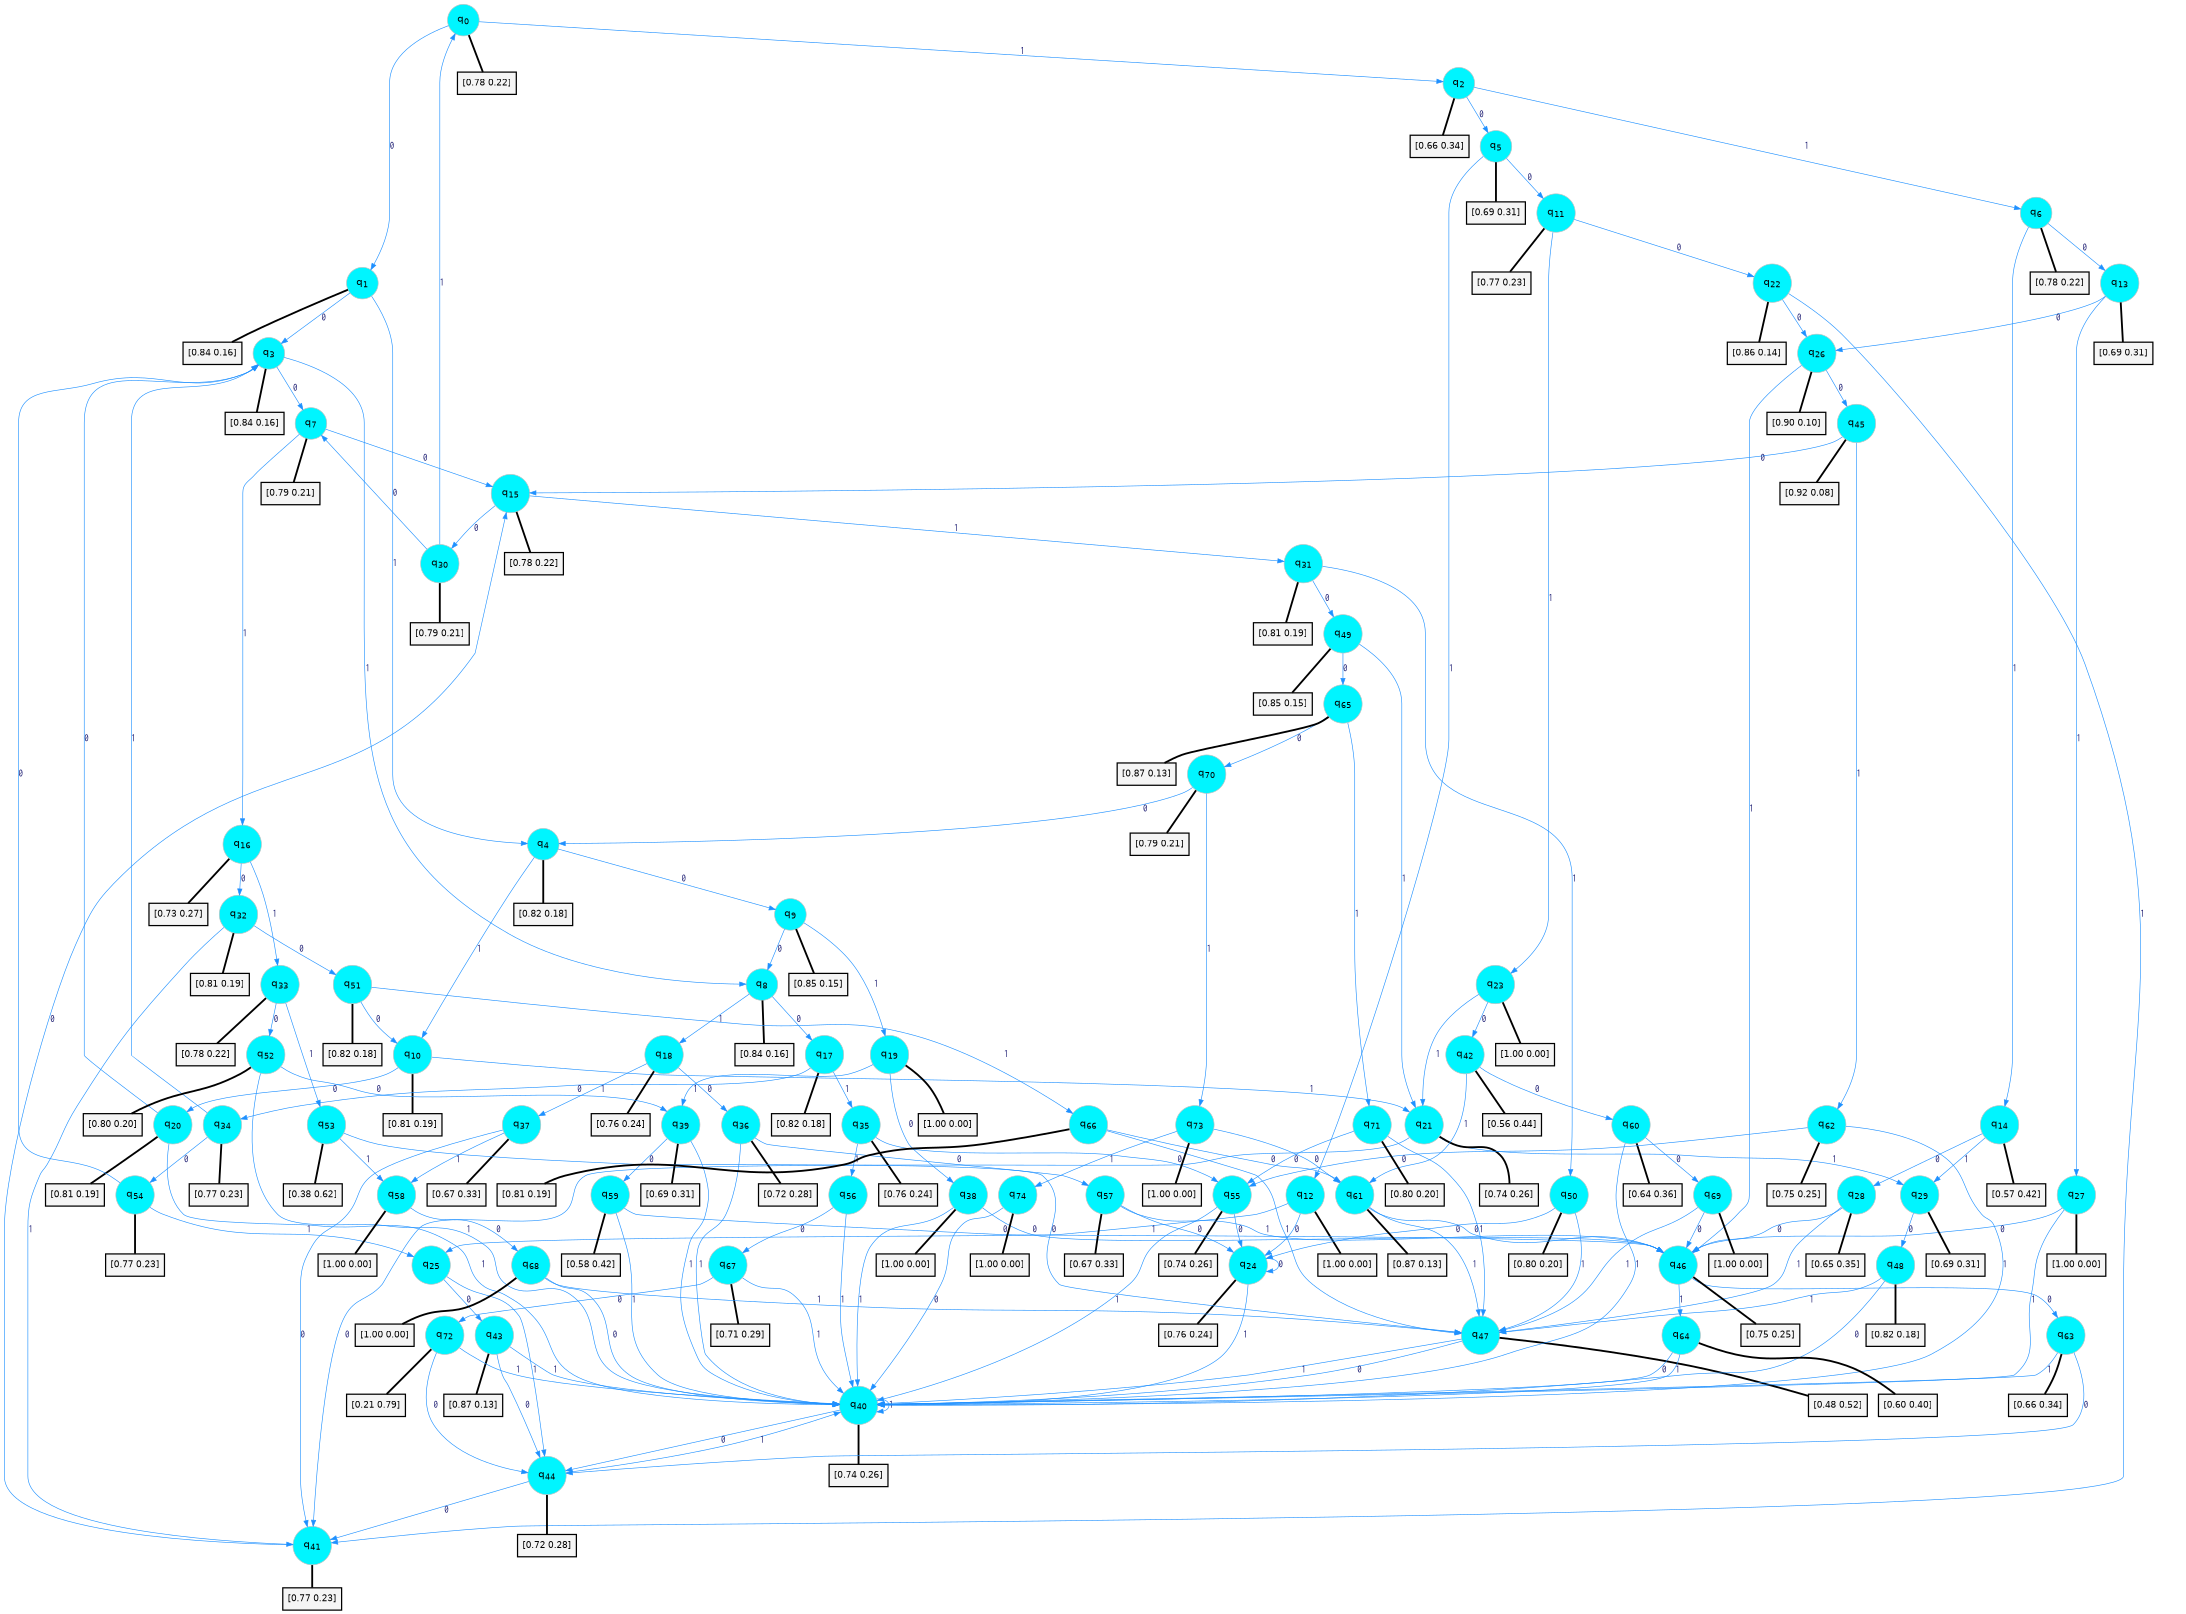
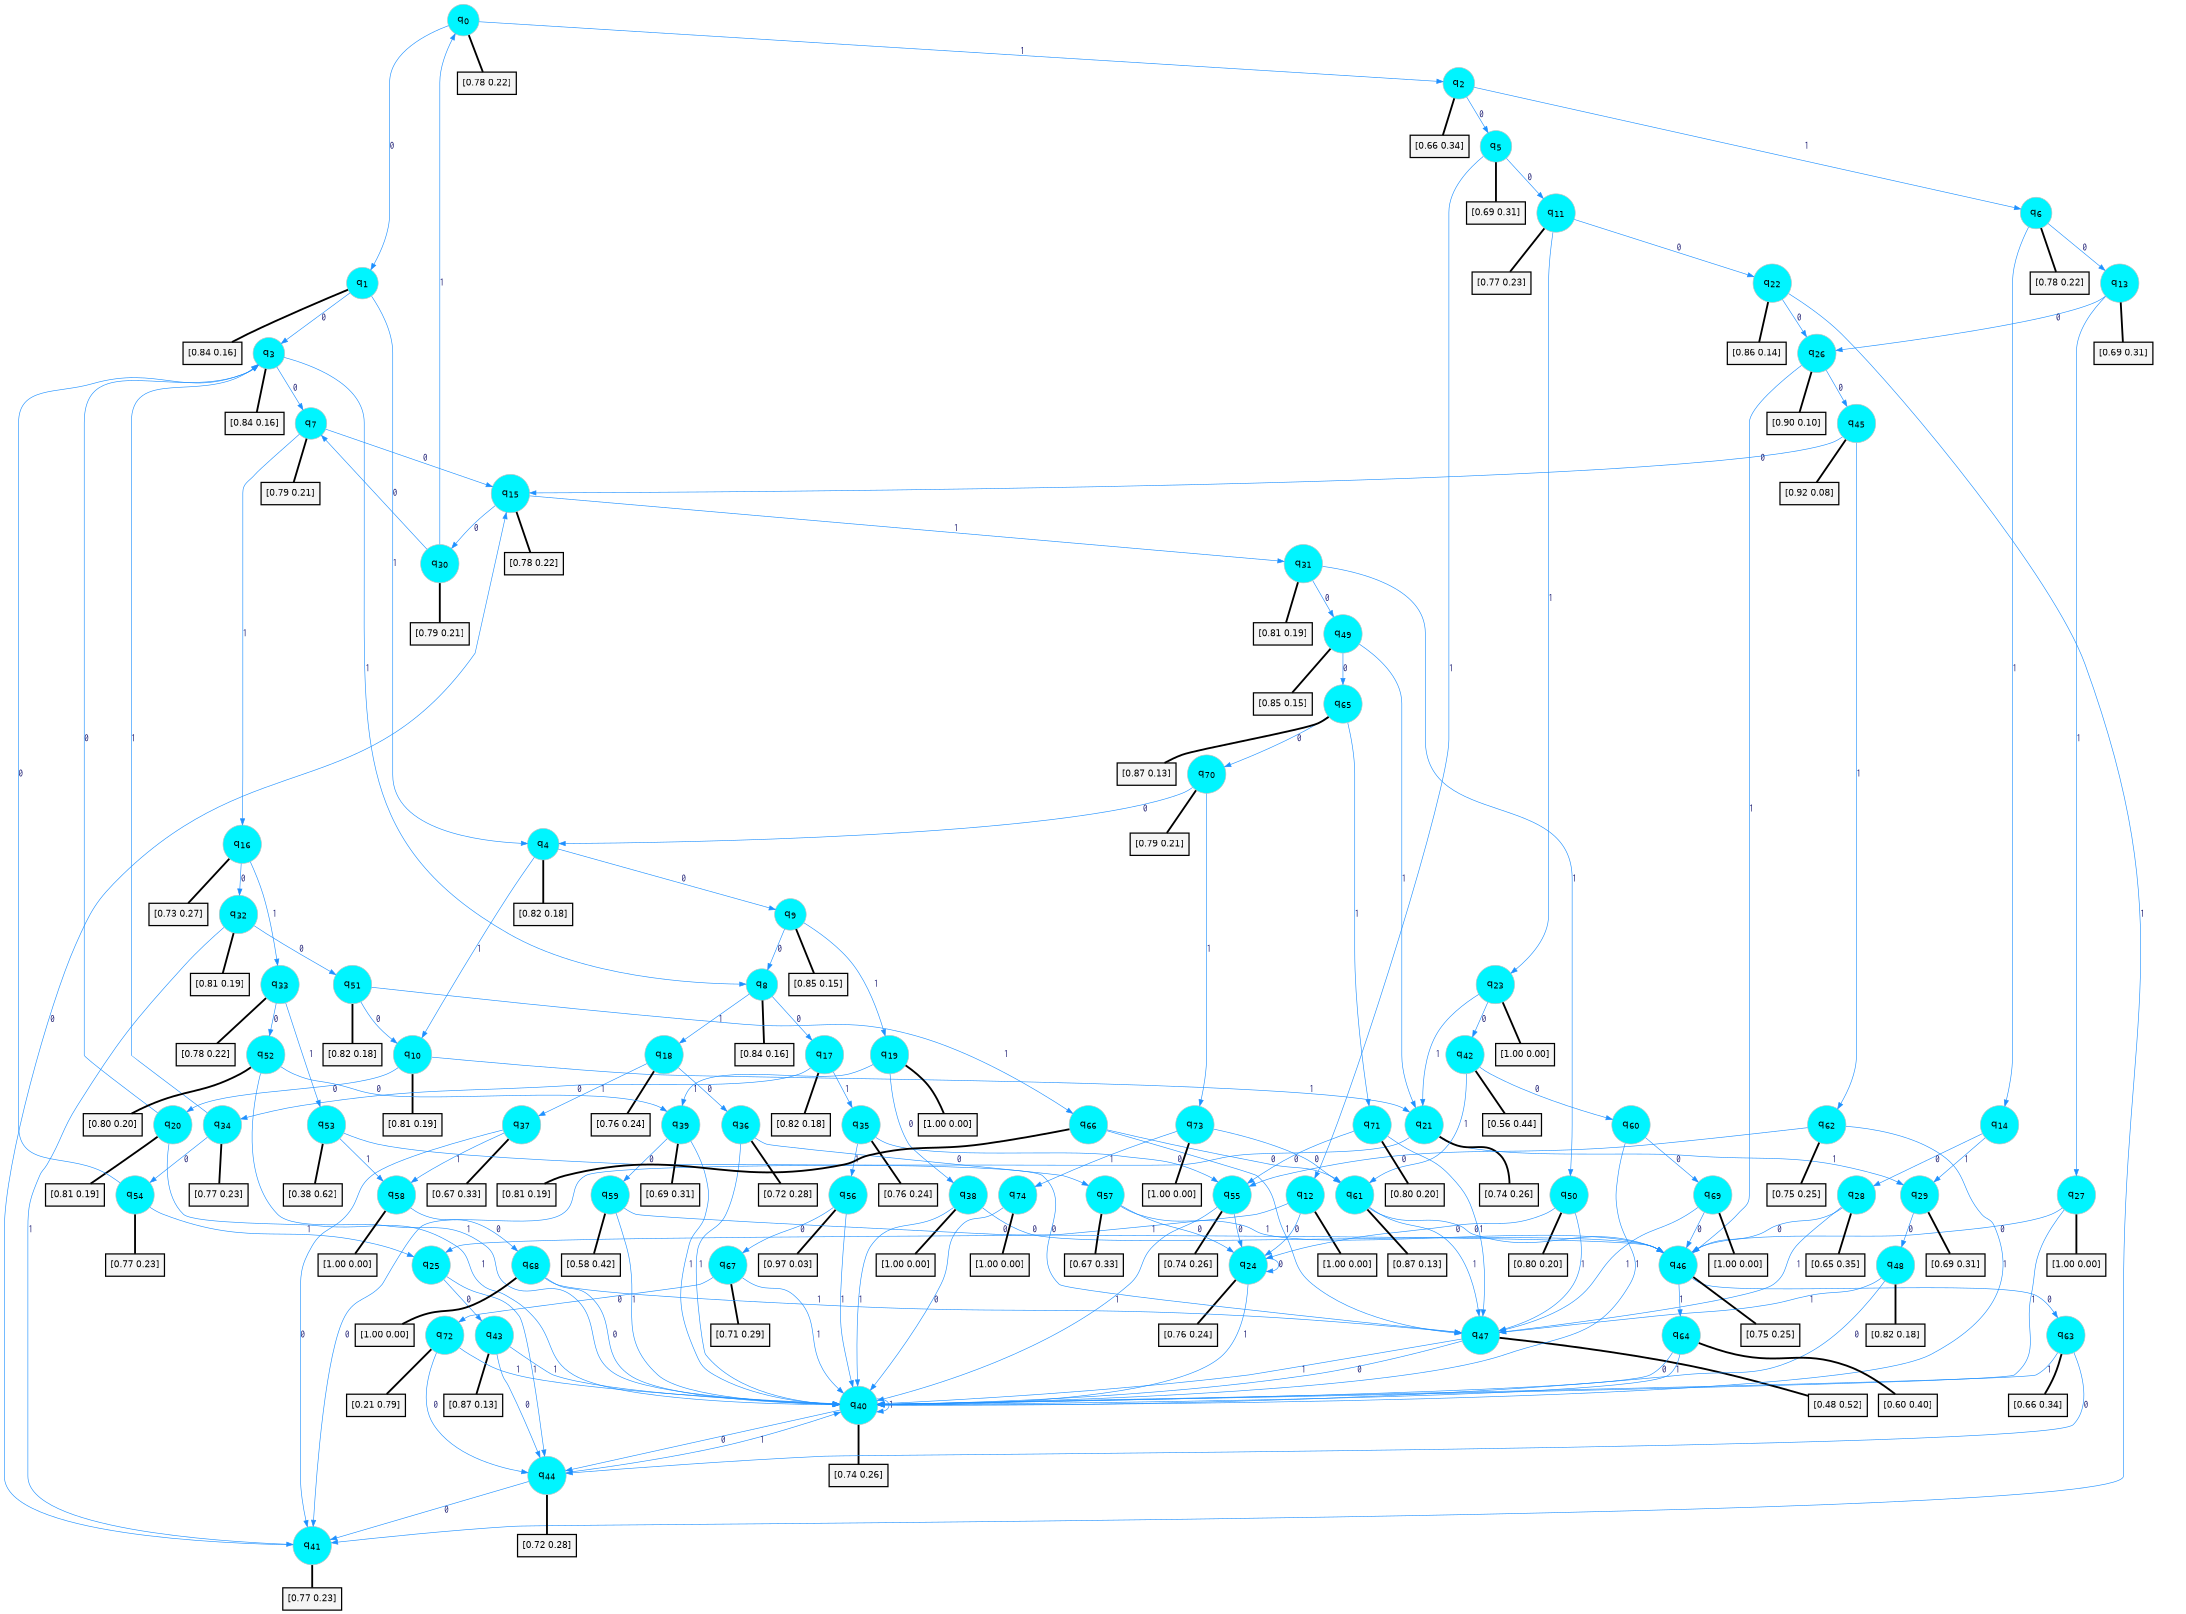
(1653, 1195) -> none
(2016, 1195) -> none
none -> (788, 1265)
